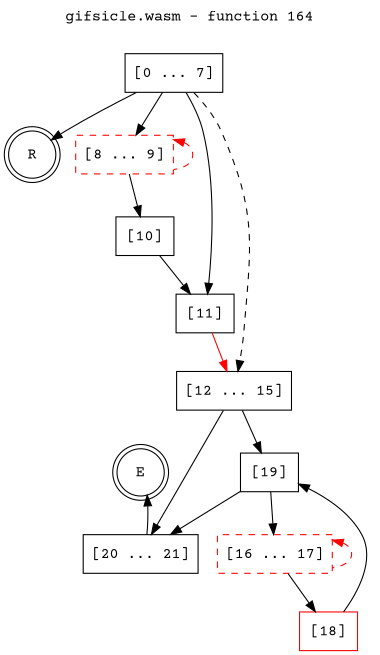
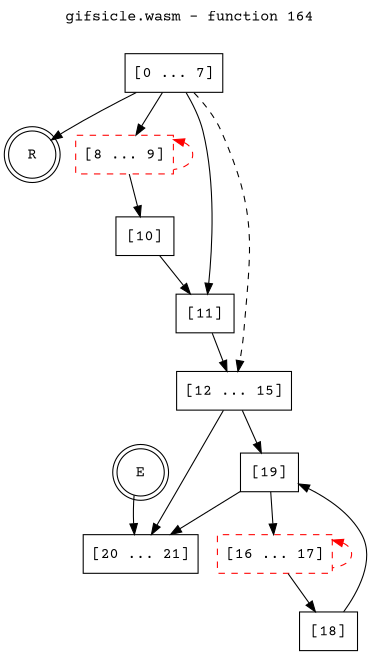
(218, 347) -> (218, 347)
(148, 520) -> (133, 509)
(329, 631) -> (329, 631)
